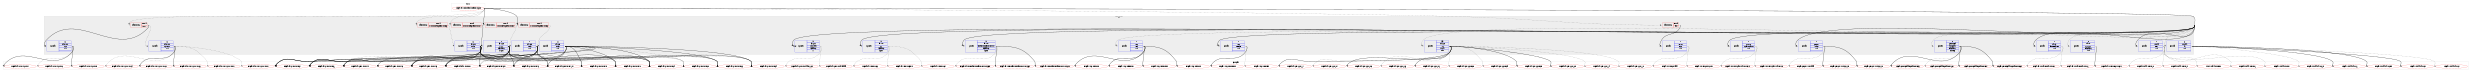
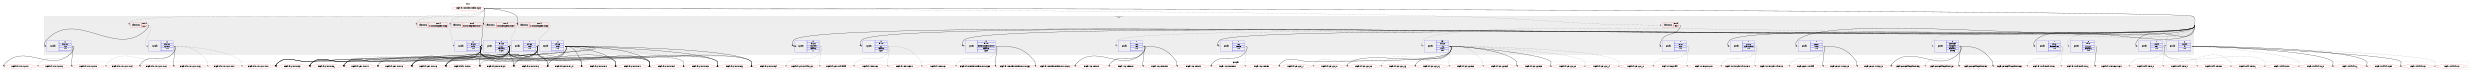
(2214, 66) -> (2214, 66)
